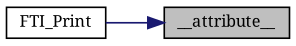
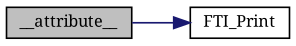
(127, 23) -> (153, 23)
